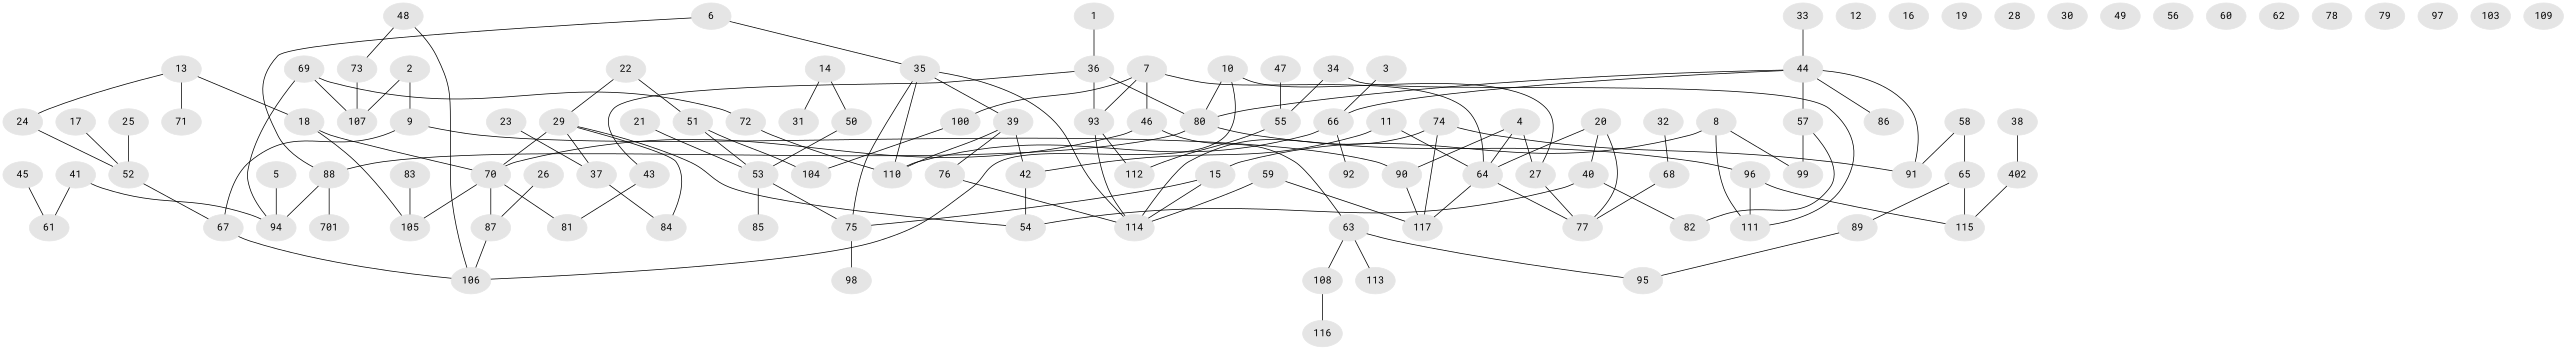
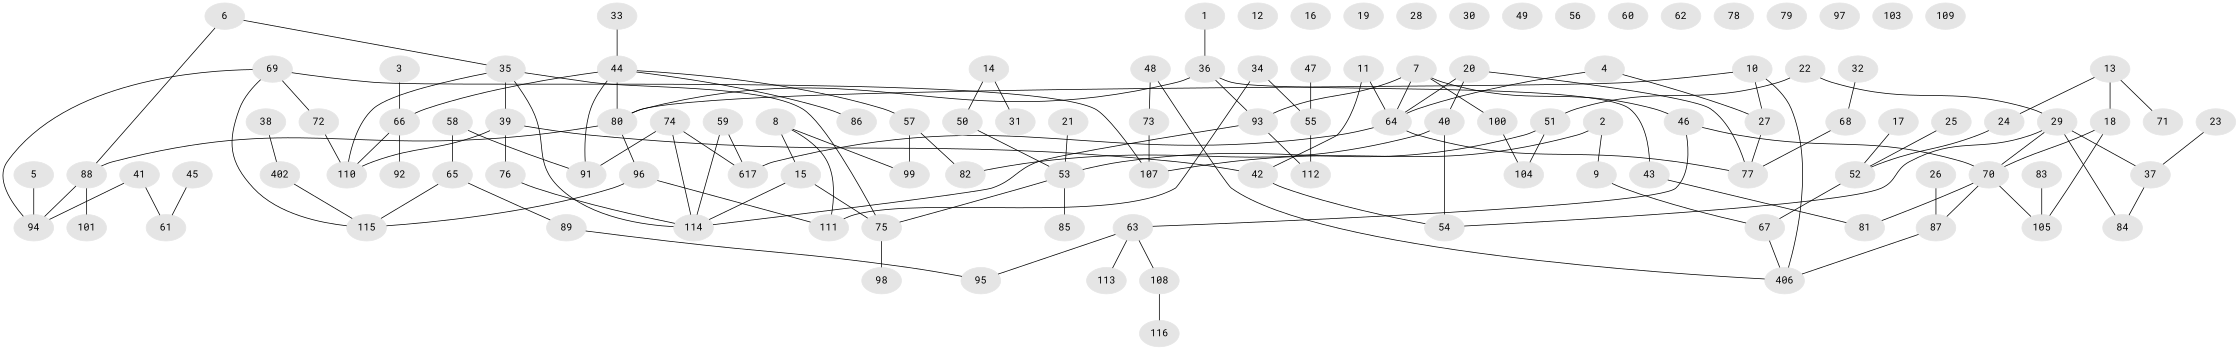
(1402, 175) -> none
none -> (247, 180)
(329, 228) -> (87, 228)
(1422, 228) -> (748, 175)
(471, 281) -> (1785, 281)
